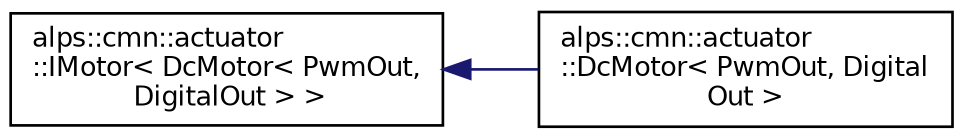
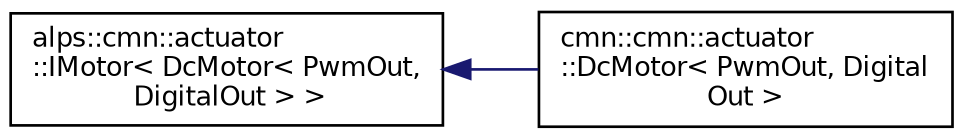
(746, 69) -> (746, 69)
